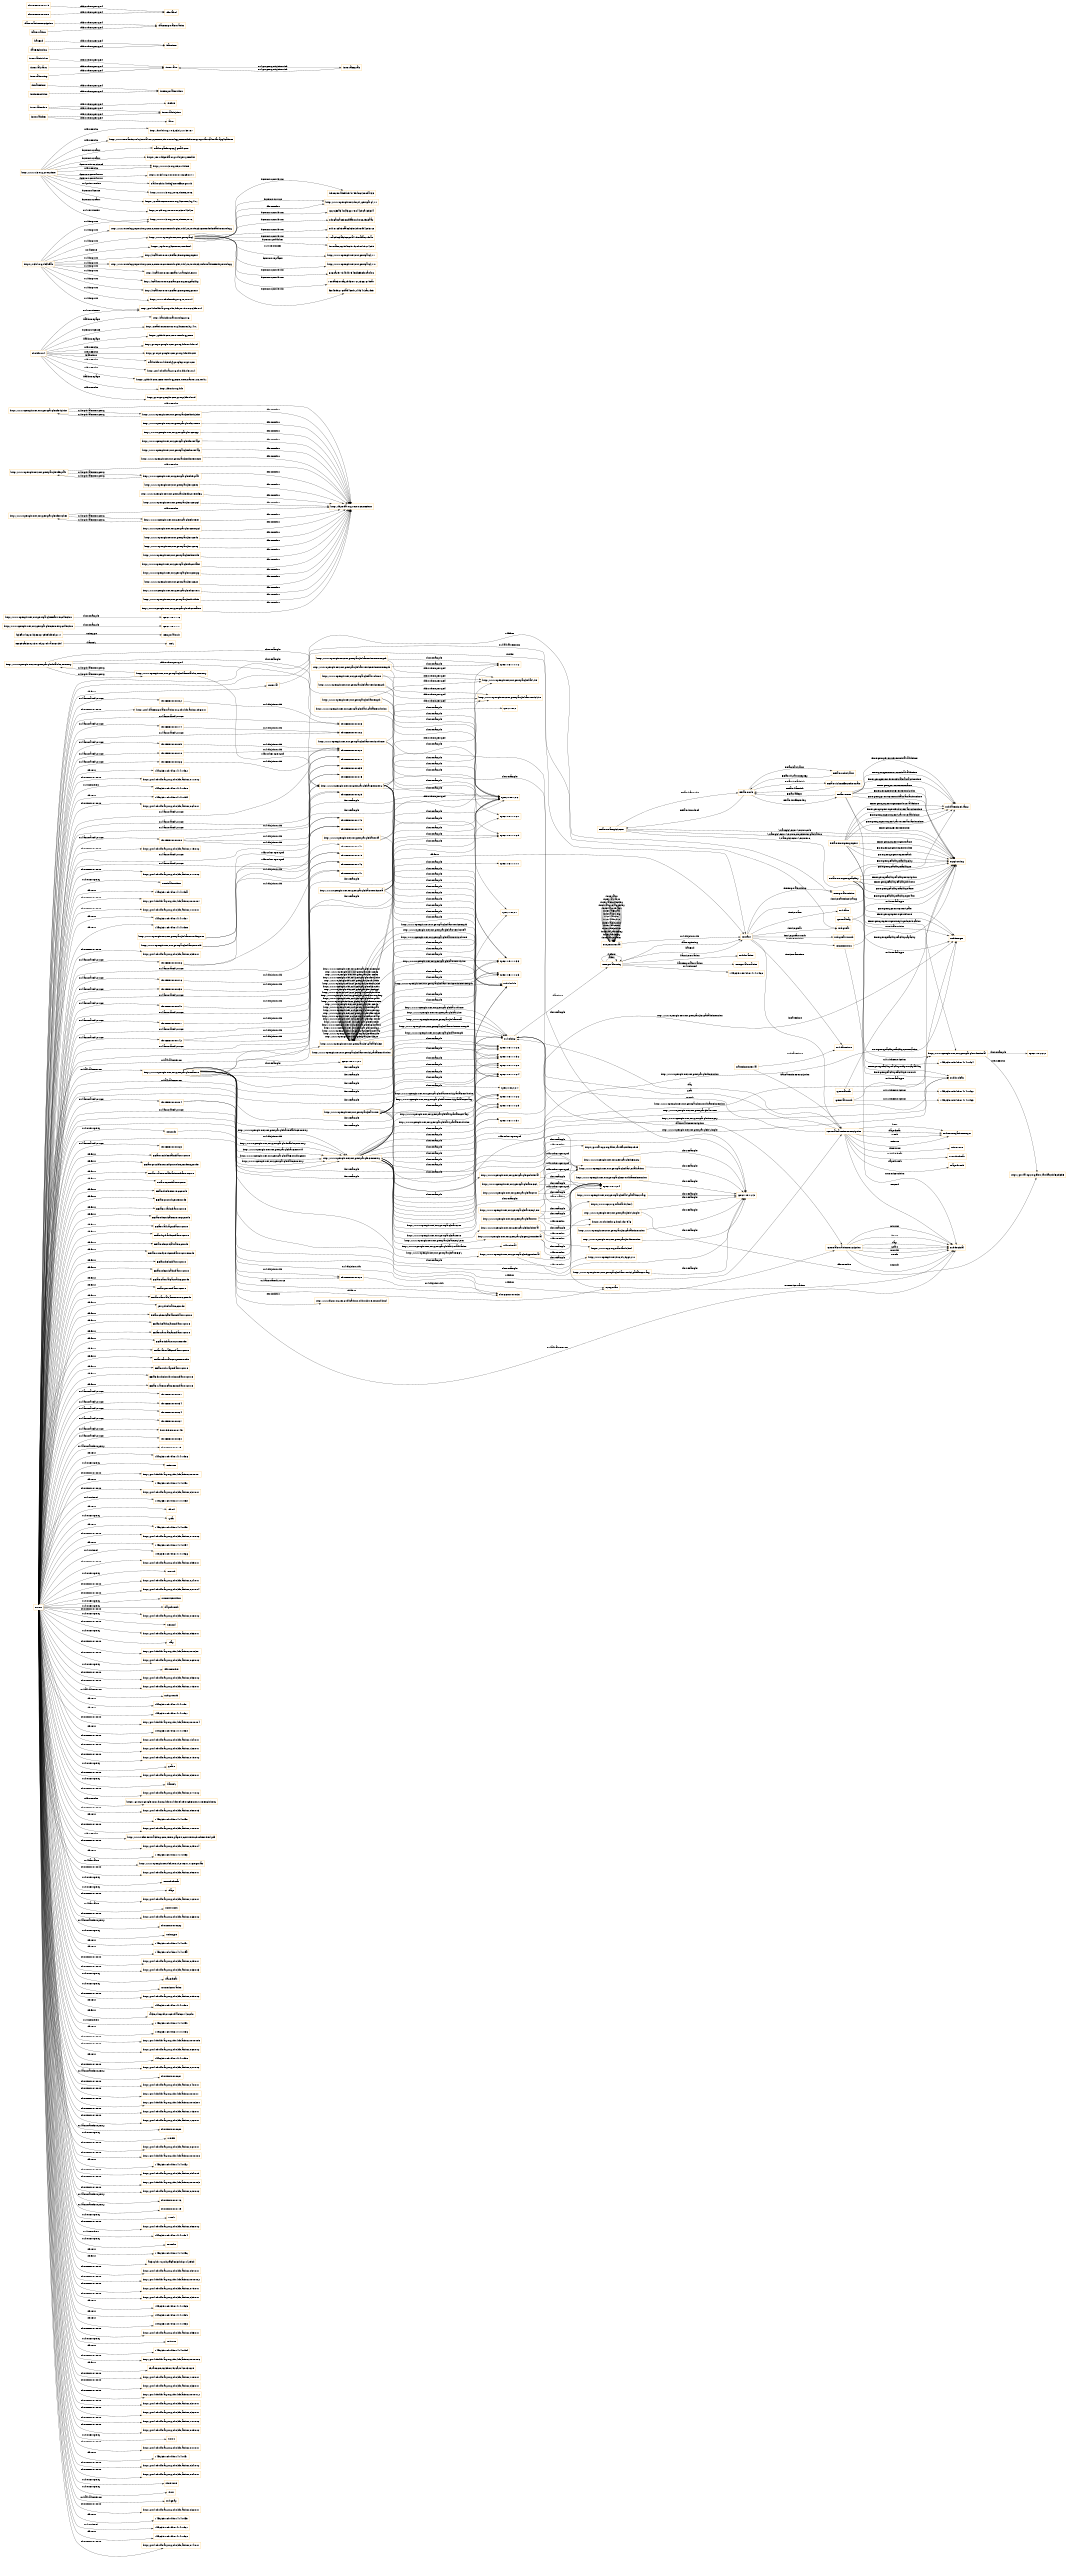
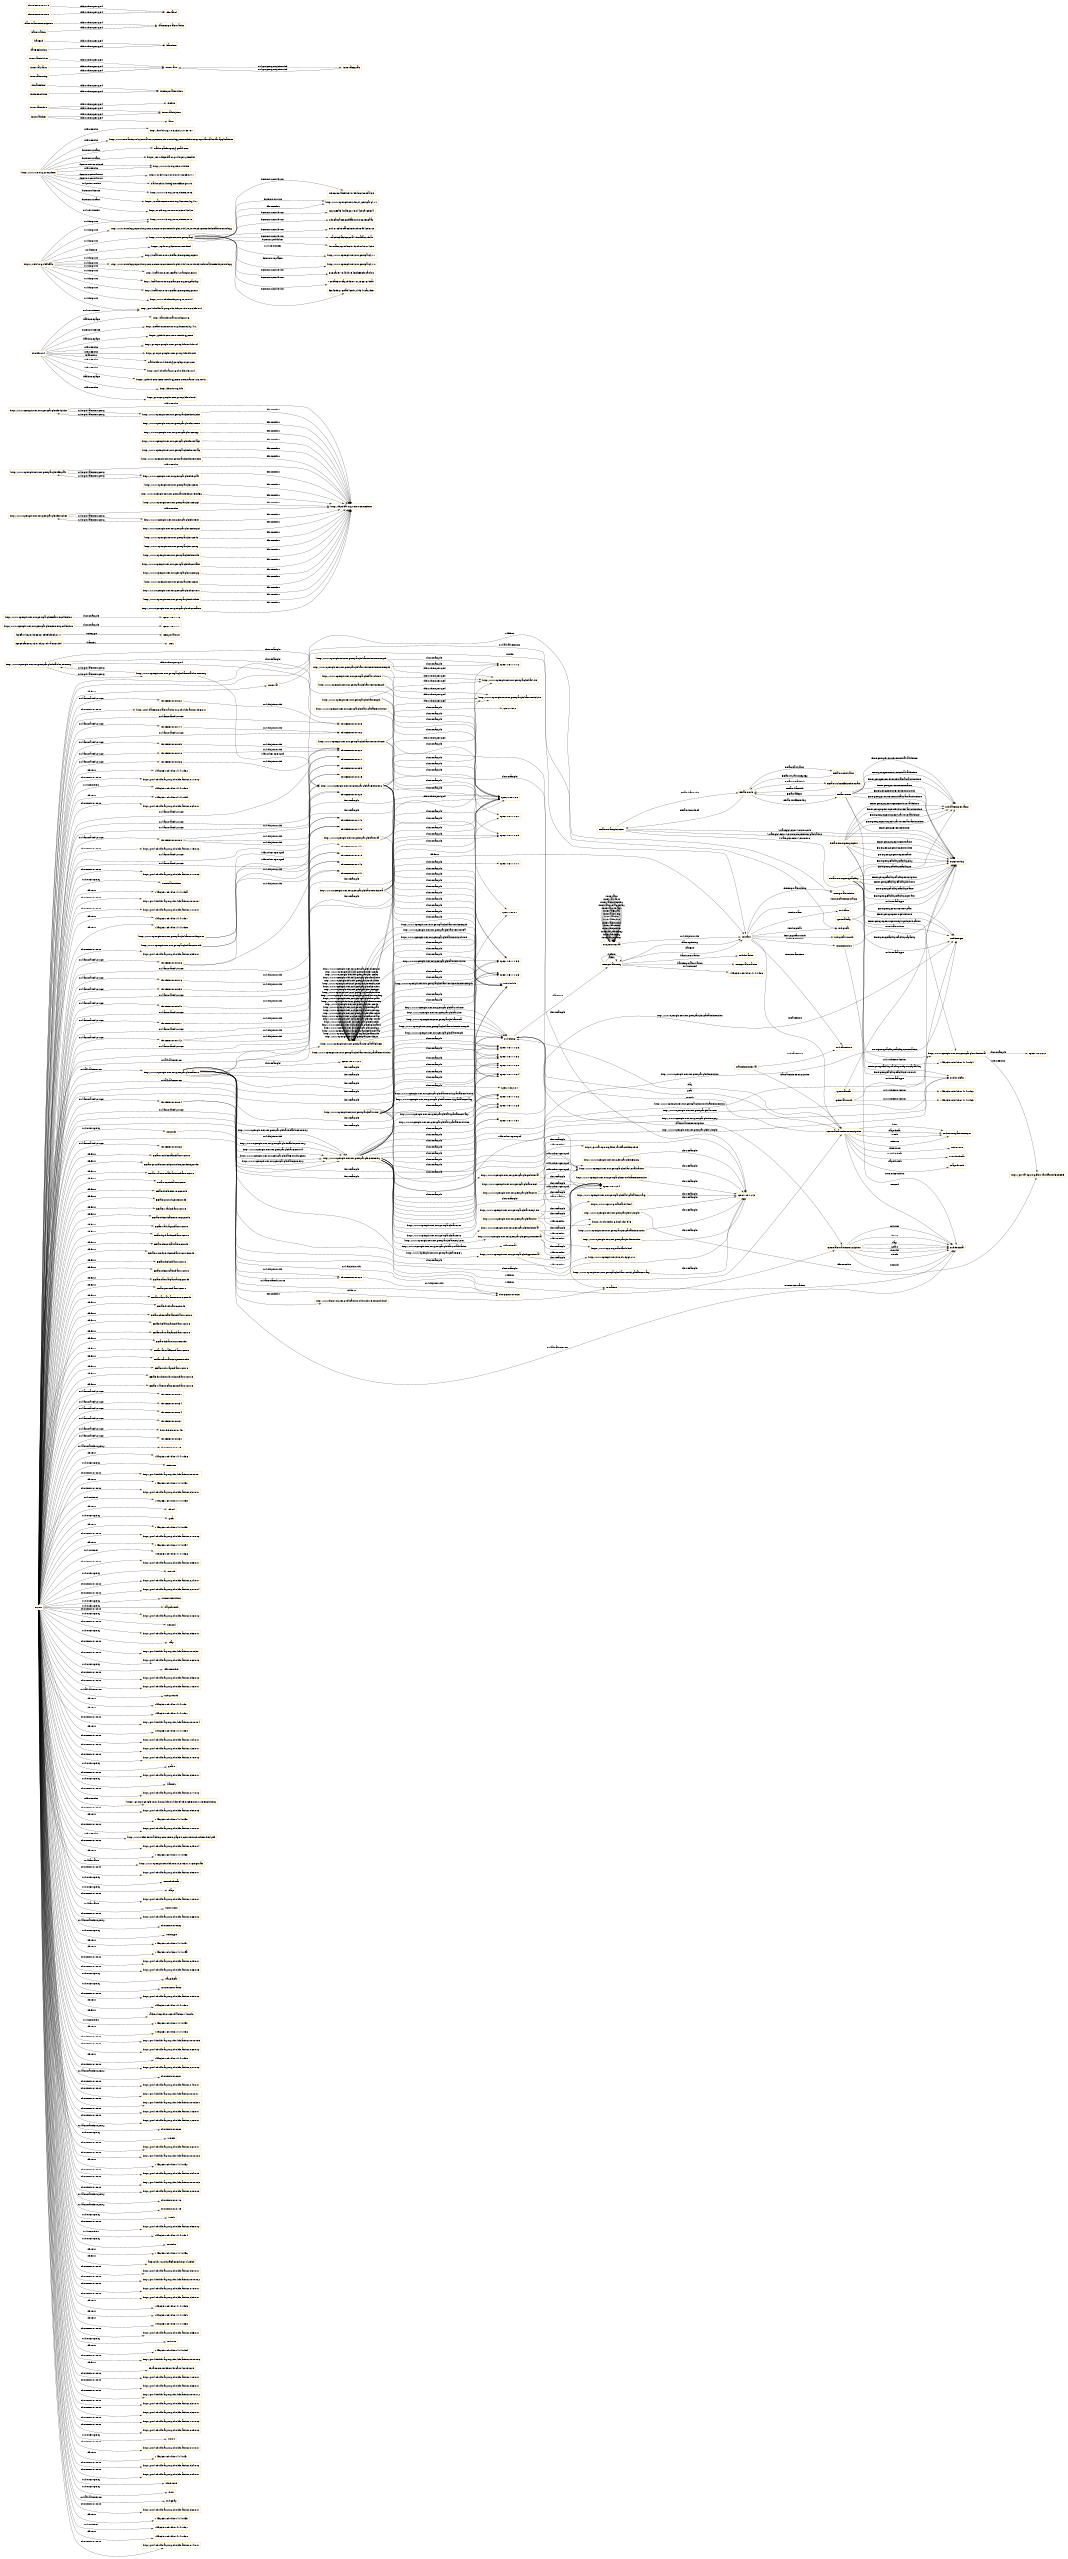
(612, 1287) -> (612, 1287)
(171, 1306) -> (171, 1306)
